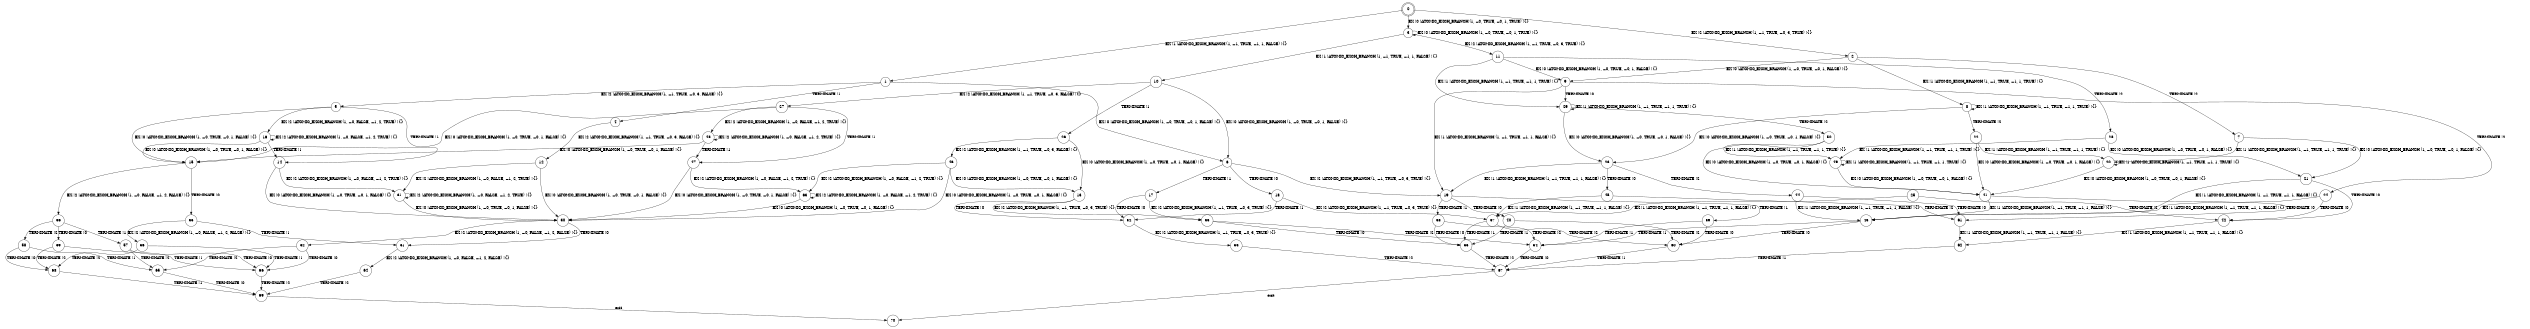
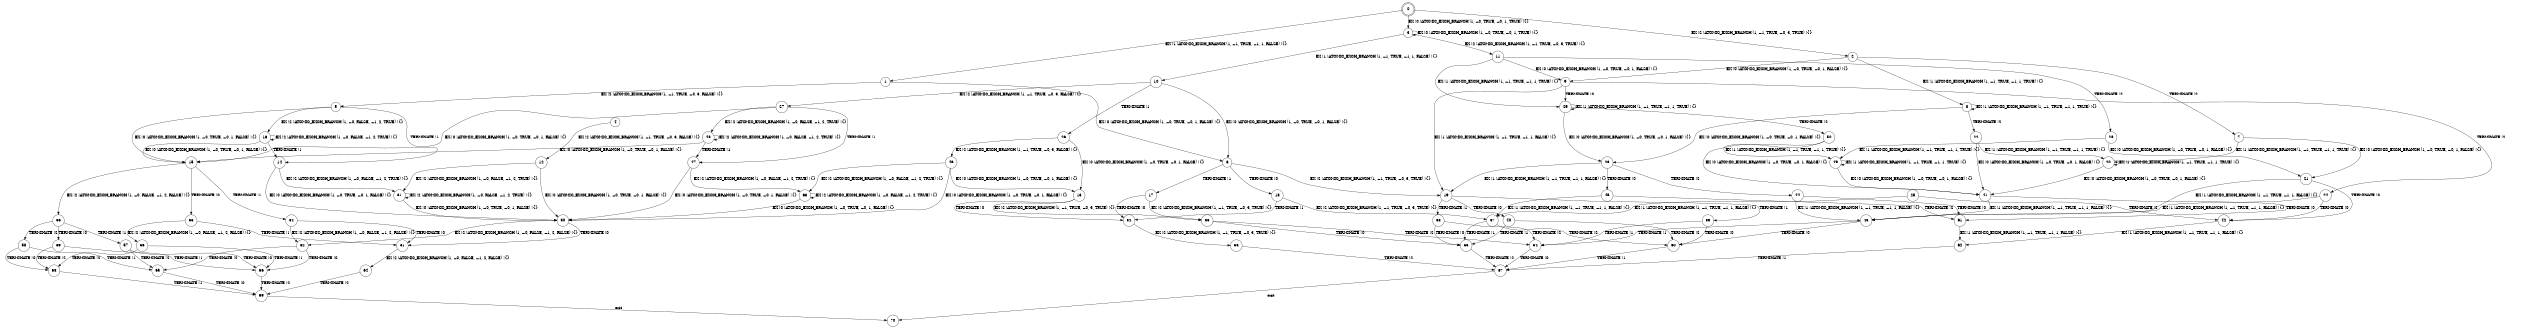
(752, 102) -> none
none -> (291, 221)
